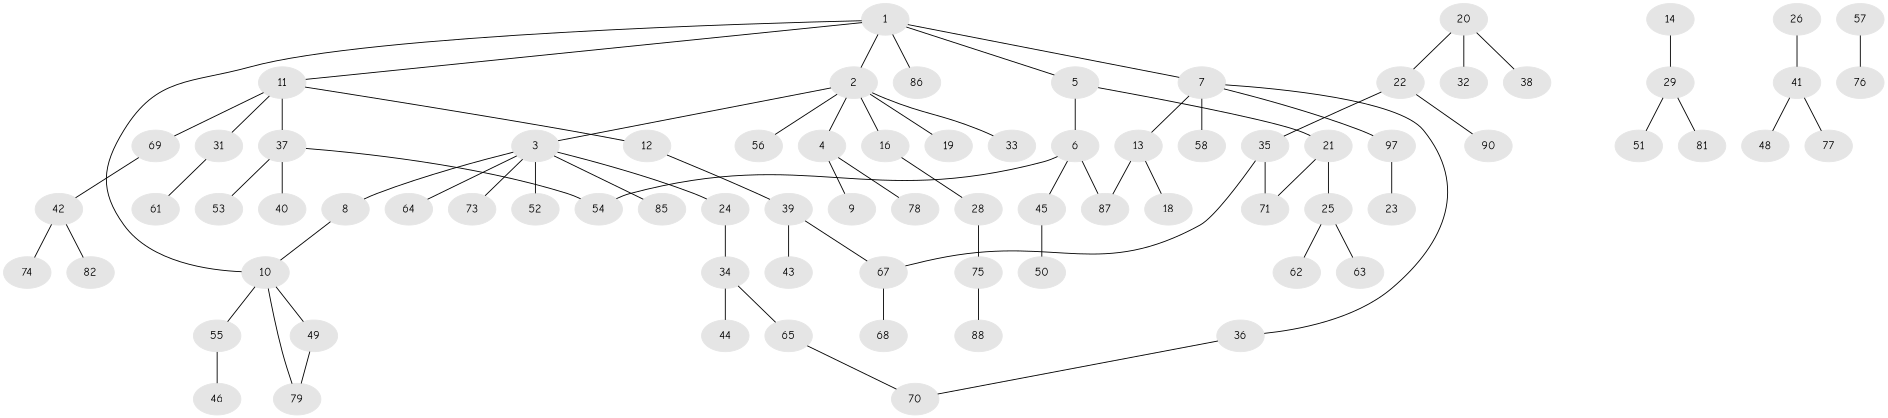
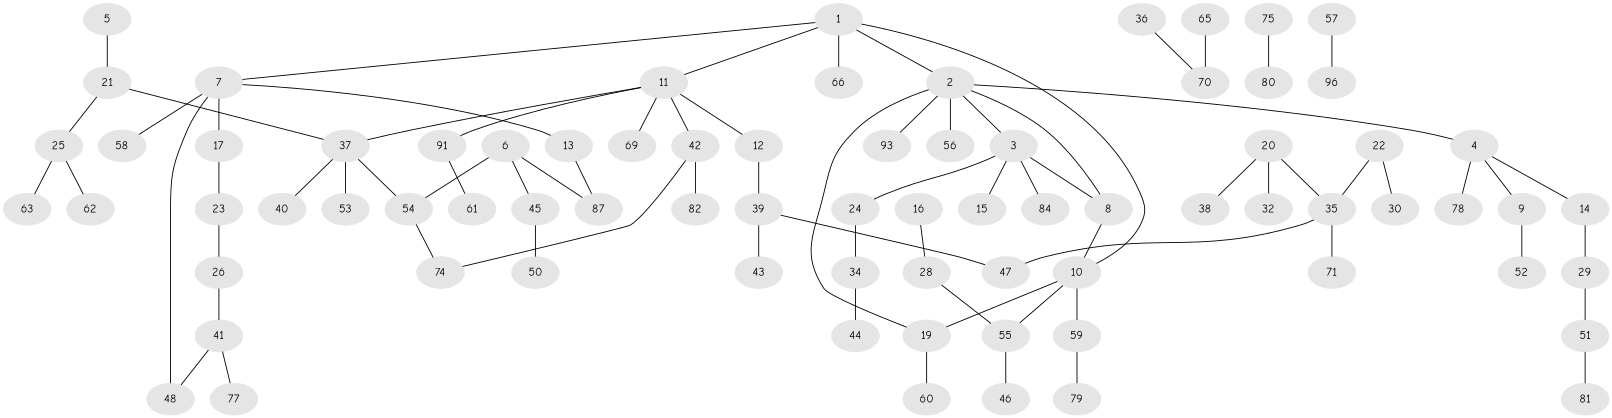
(980, 51) -> none
(1432, 51) -> (1300, 178)
(917, 83) -> (839, 83)
(1860, 83) -> (1332, 83)
(870, 114) -> (1045, 130)
(1075, 114) -> none
(1686, 114) -> (1585, 368)
(219, 146) -> (442, 146)
(1012, 146) -> (887, 146)
(1392, 146) -> (219, 146)
(1488, 146) -> (1395, 209)
(113, 174) -> (680, 114)
(535, 178) -> (1522, 241)
(1297, 178) -> (226, 114)
none -> (1530, 178)
(1446, 181) -> (171, 236)
(409, 209) -> (1045, 209)
(472, 209) -> none
(662, 209) -> (982, 209)
(1168, 209) -> none
none -> (219, 241)
none -> (425, 241)
(979, 241) -> (966, 304)
(884, 273) -> (1006, 273)
(757, 304) -> none
(314, 336) -> (1077, 336)
(884, 336) -> none
(979, 336) -> (1269, 83)
(278, 337) -> (1002, 304)
none -> (927, 399)
